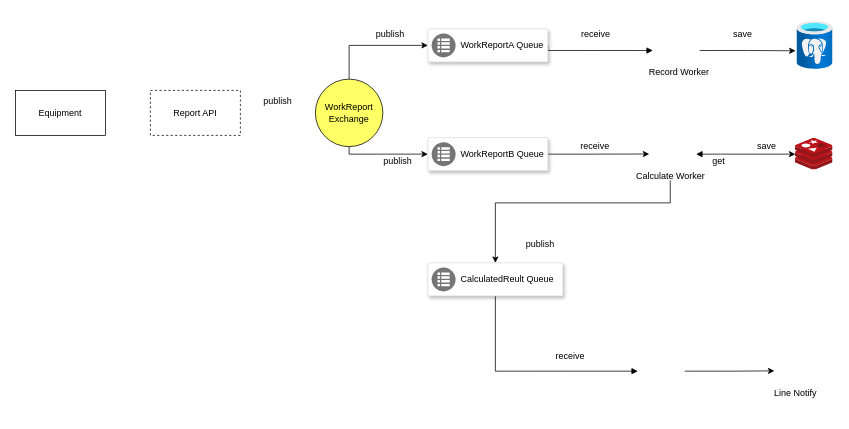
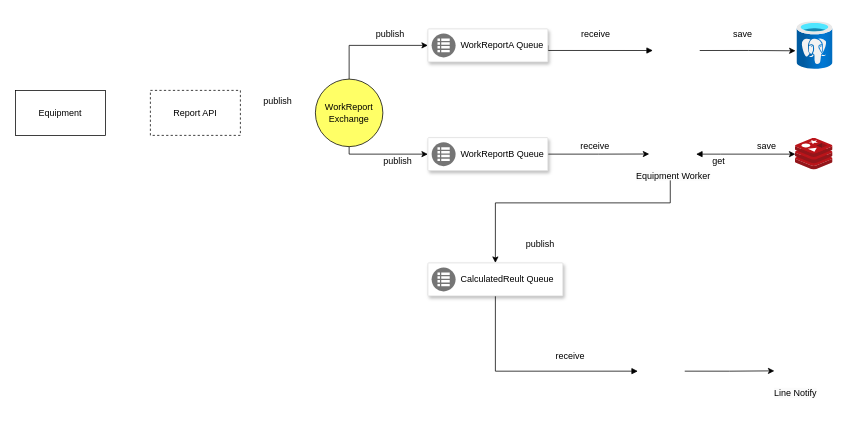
(684, 74) -> none
(671, 181) -> (671, 181)
